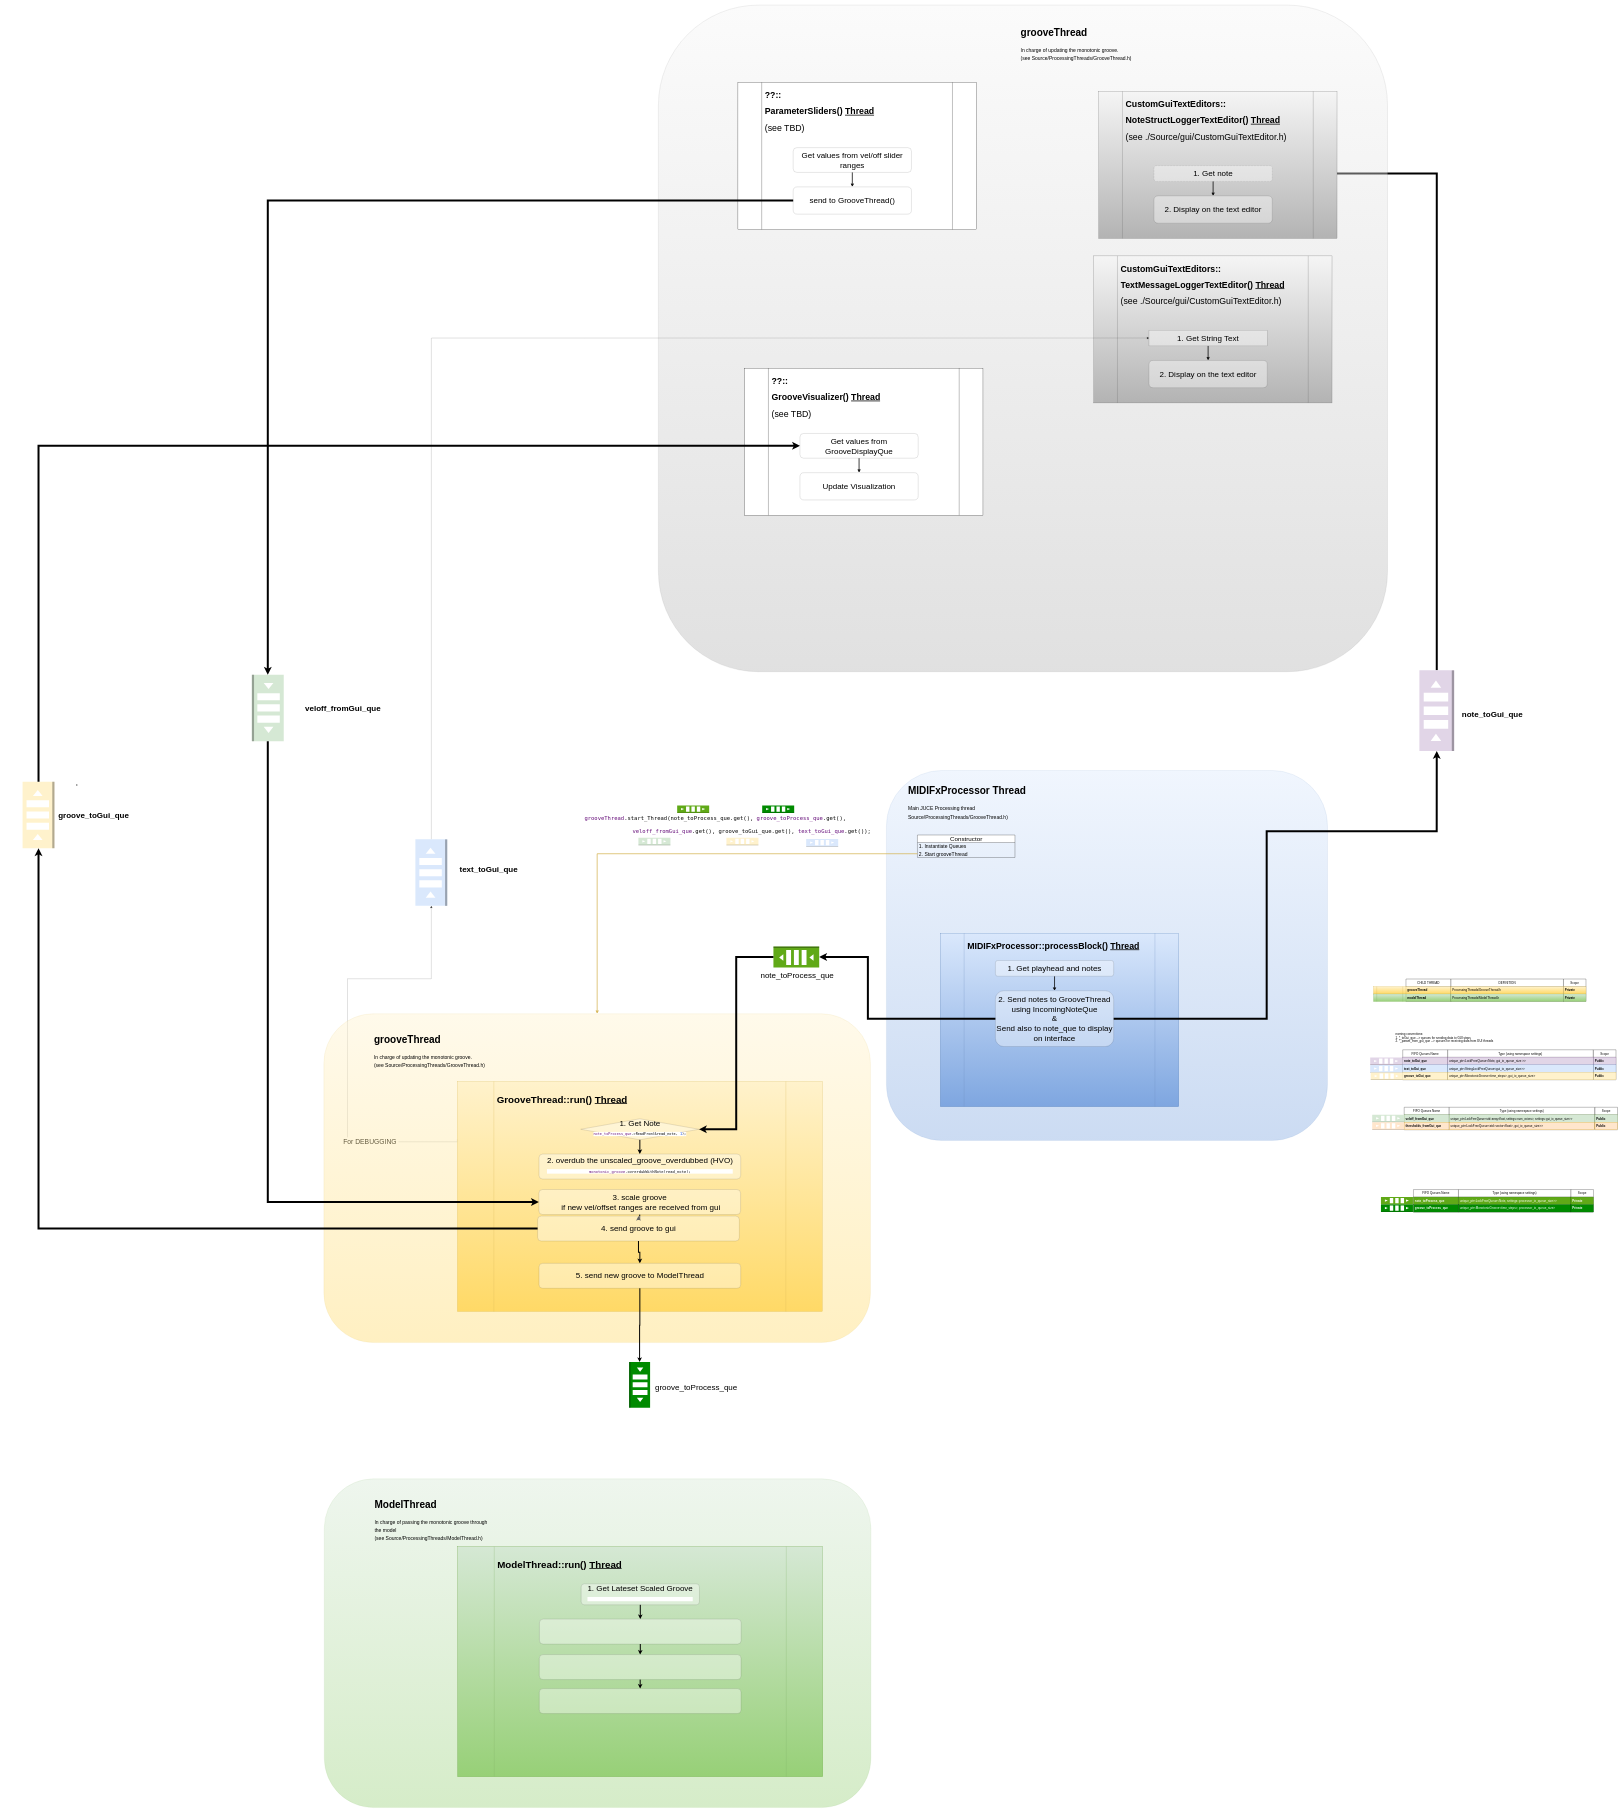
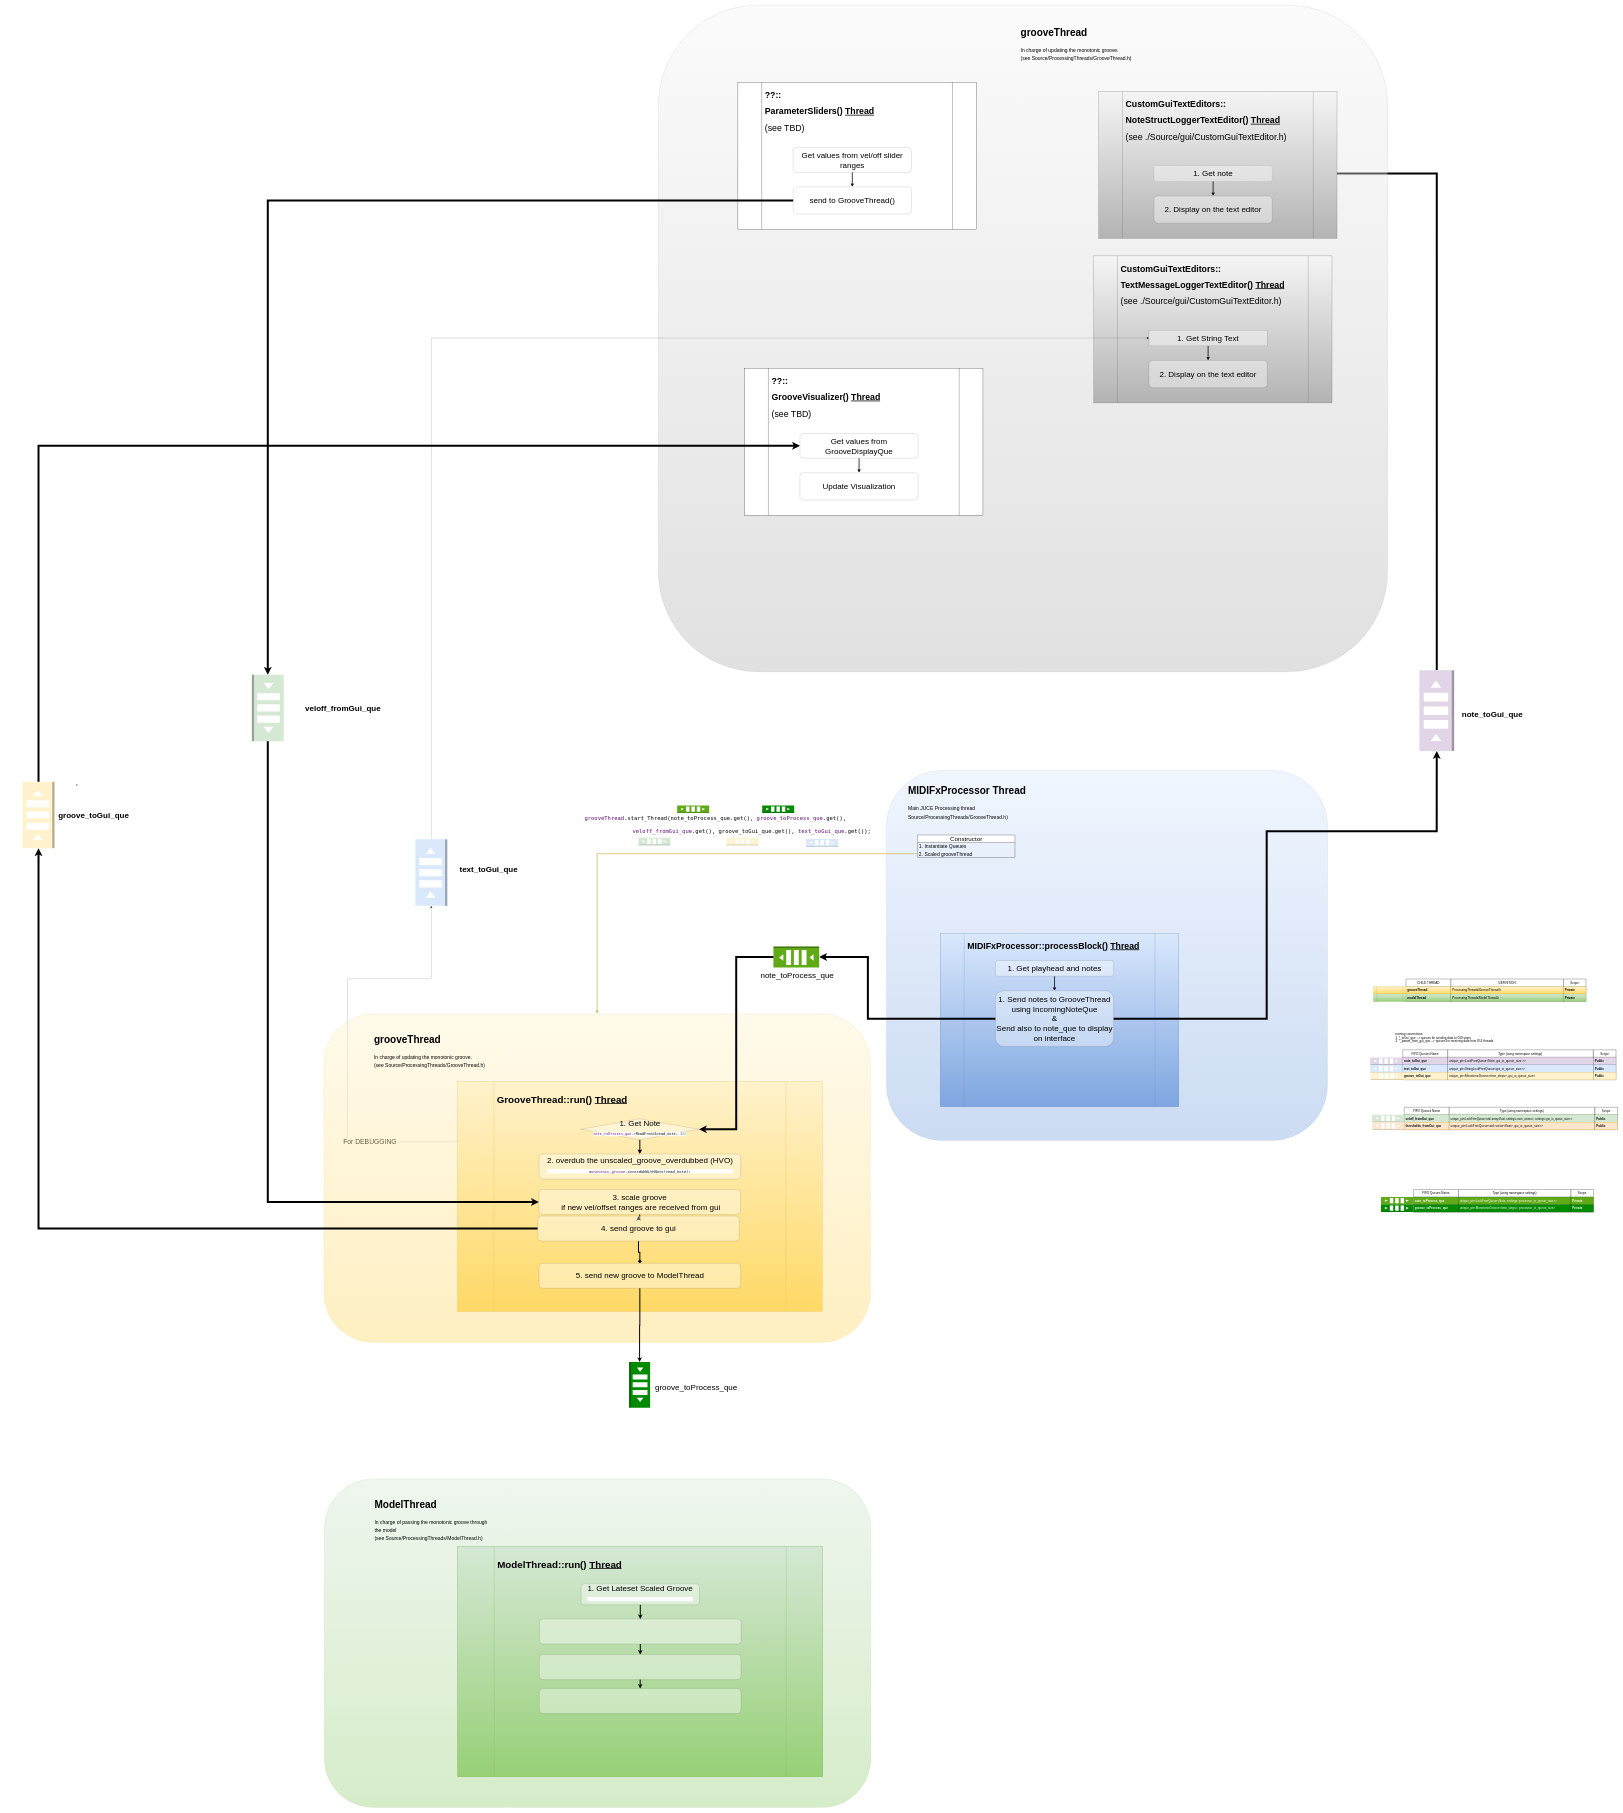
(946, 854) -> (947, 854)
(1054, 1019) -> (1054, 1019)
(640, 1258) -> (640, 1258)
